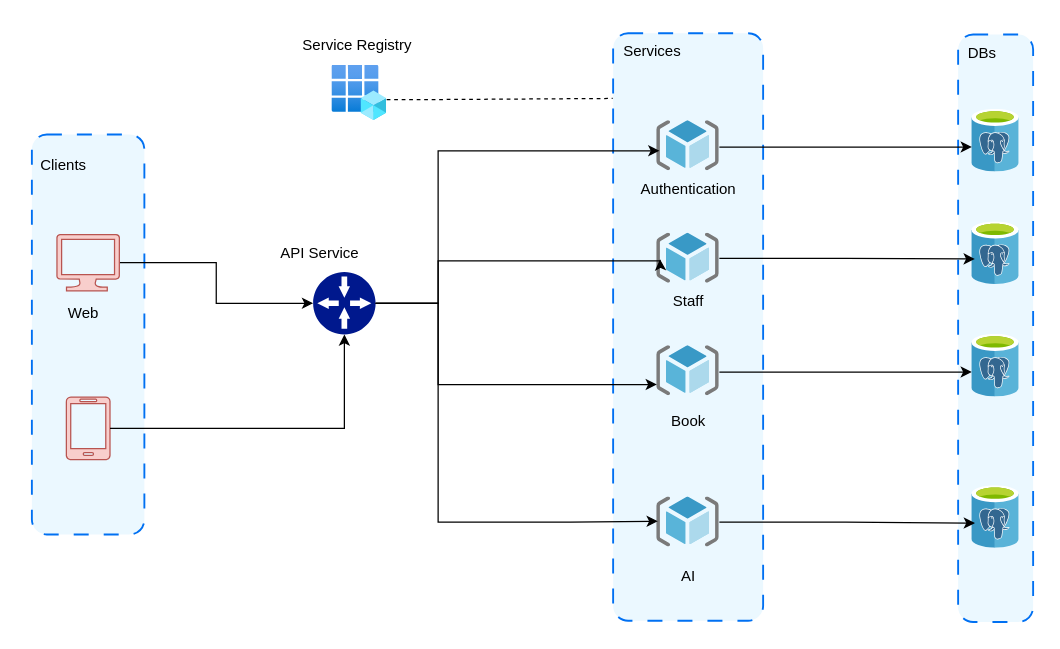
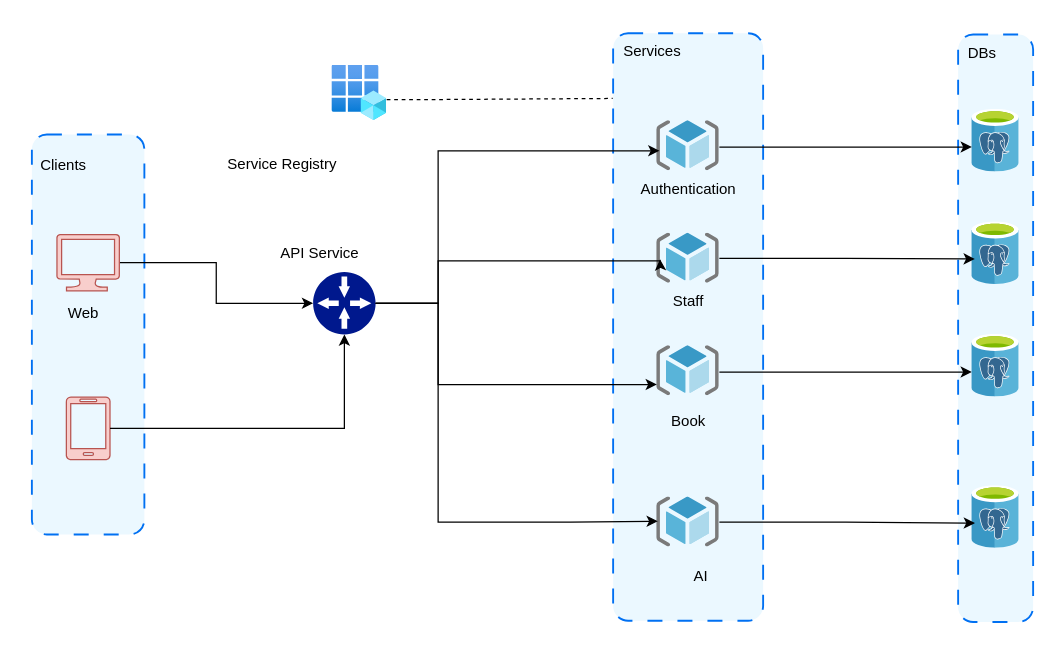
(357, 45) -> (282, 164)
(688, 577) -> (701, 577)
